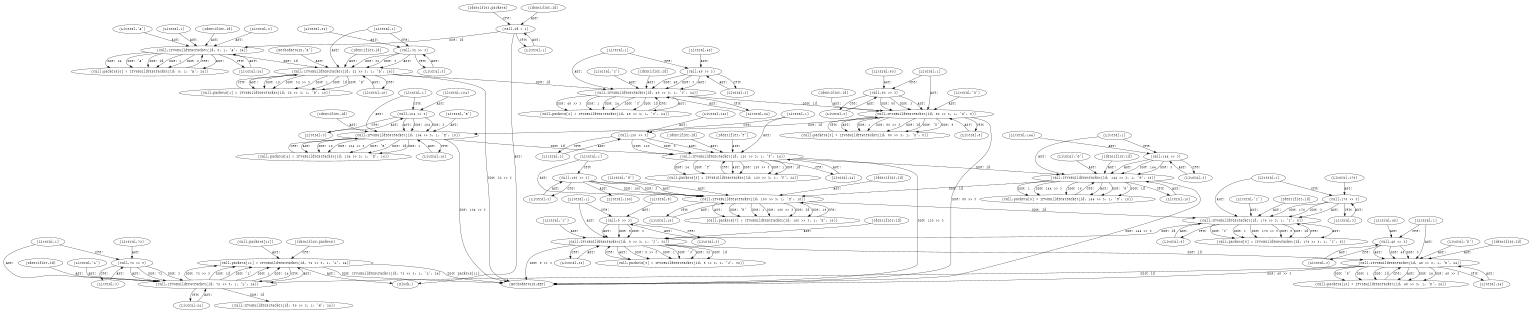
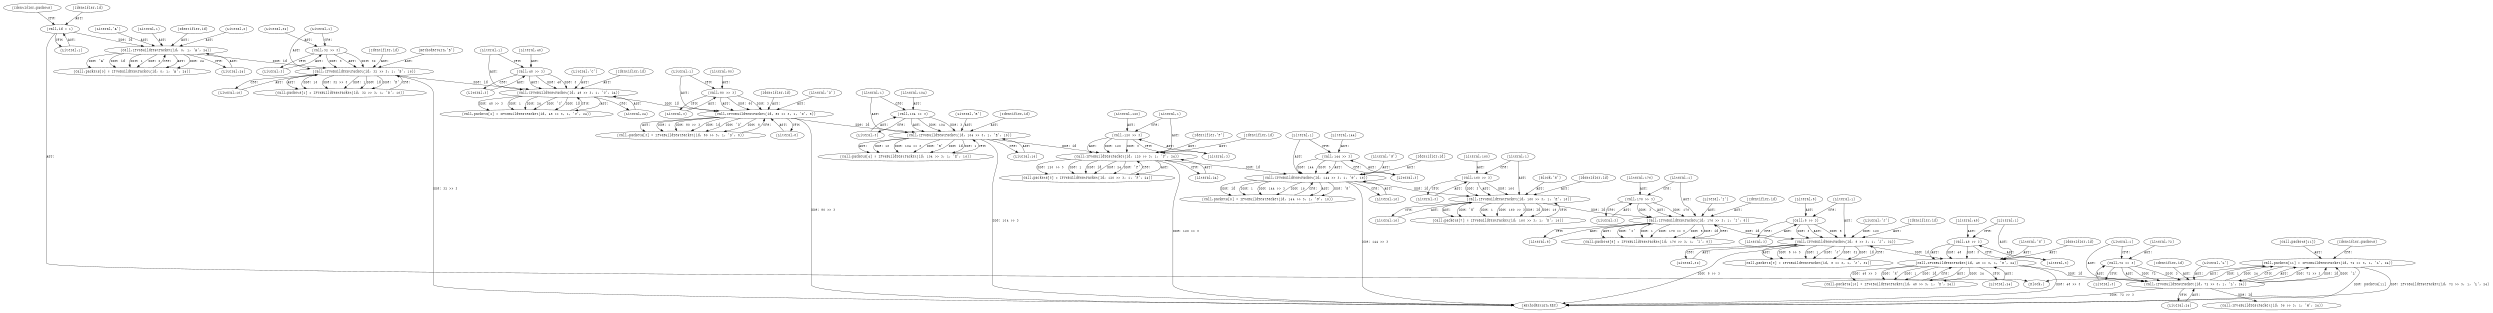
(621, 178) -> (1550, 178)
(596, 188) -> (1477, 166)
(576, 231) -> (1871, 231)
none -> (1866, 302)
